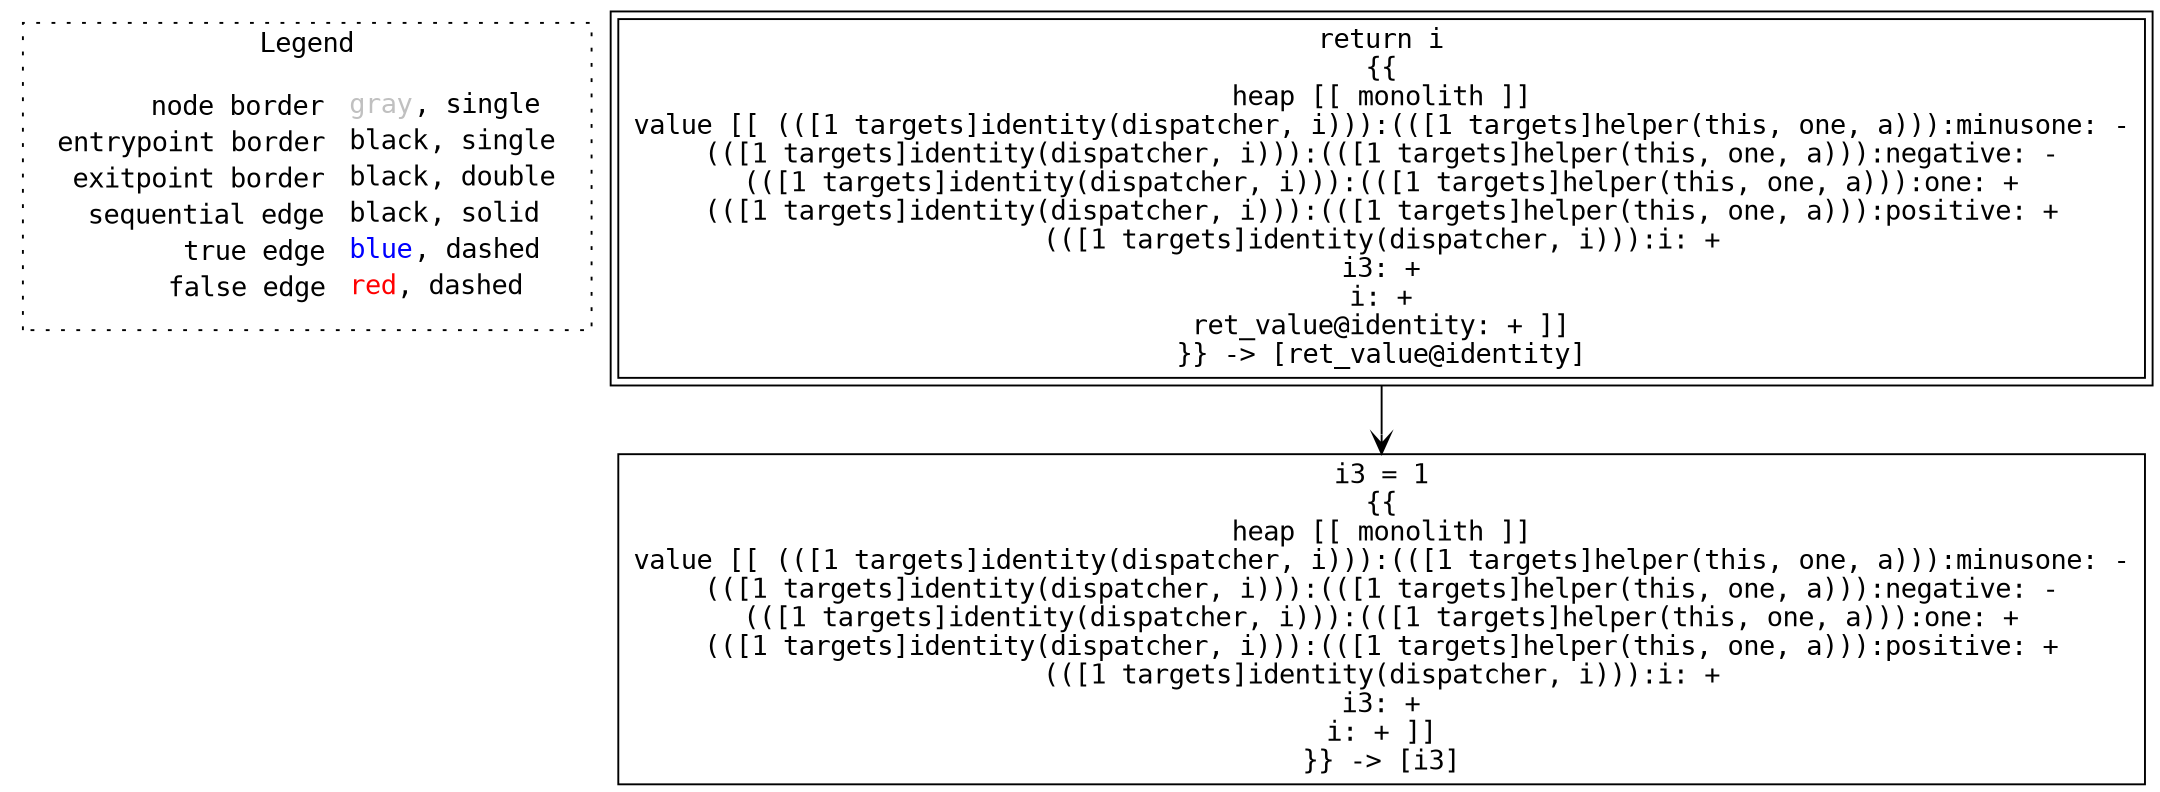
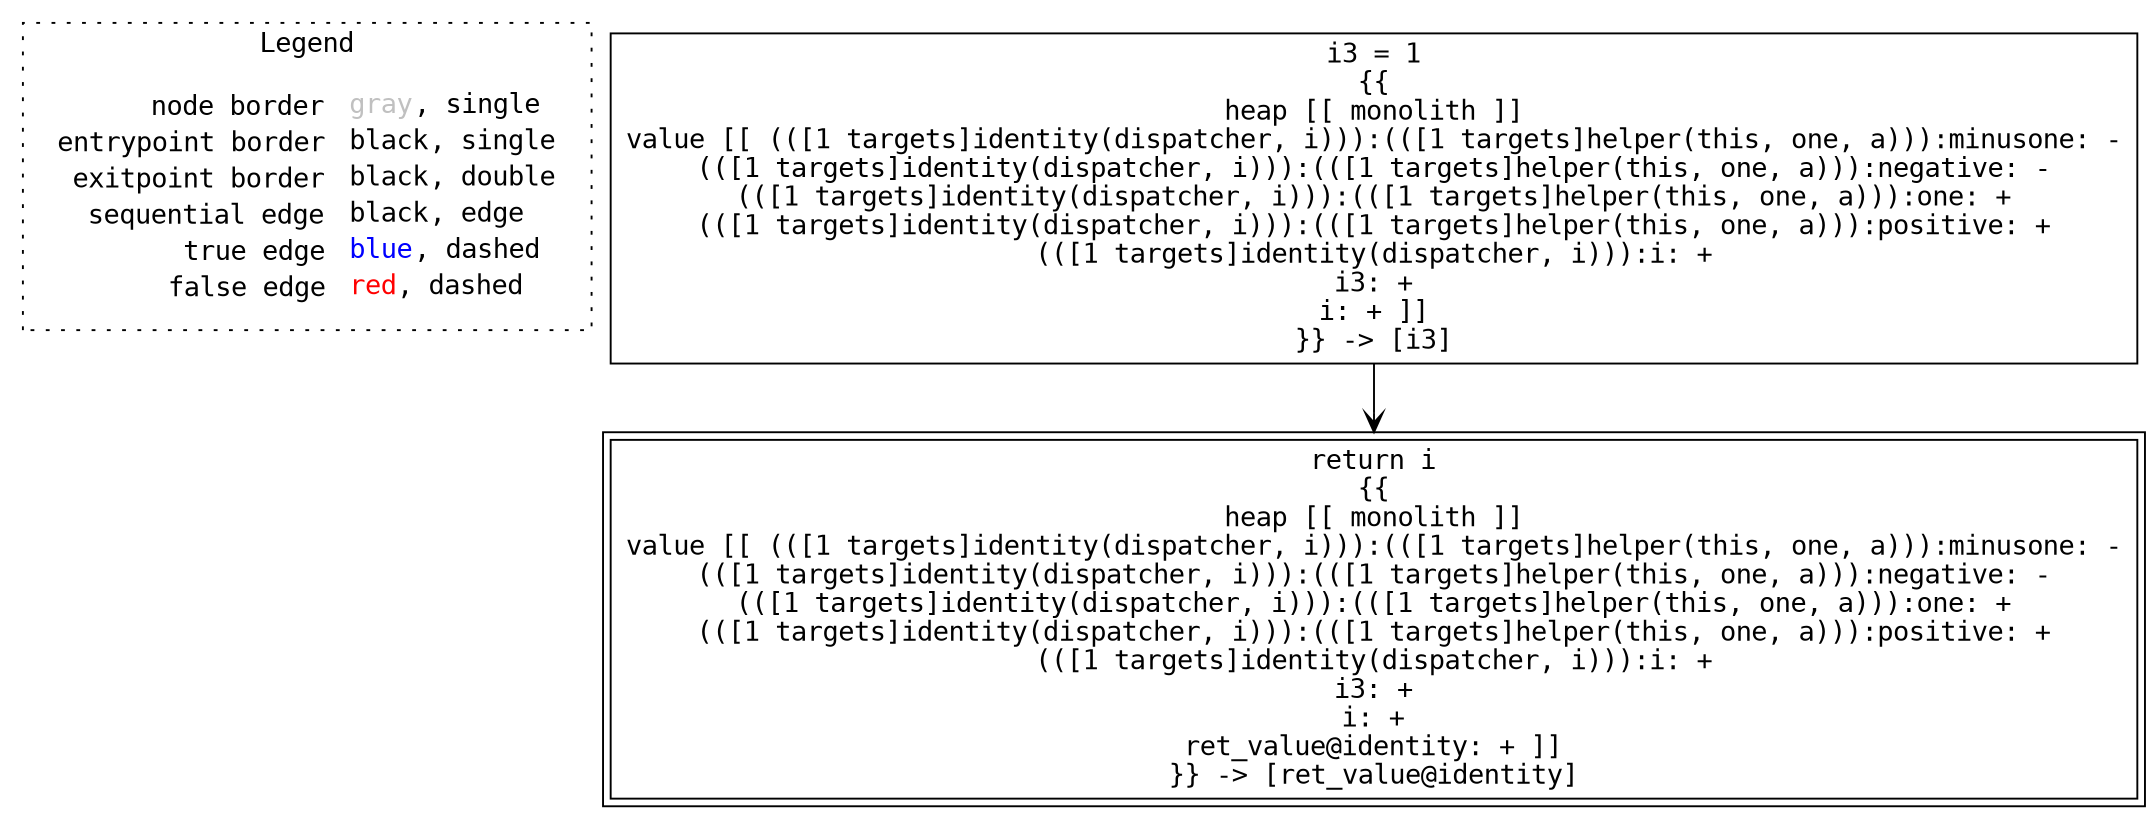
(485, 214) -> (477, 214)
(1382, 410) -> (1374, 388)
